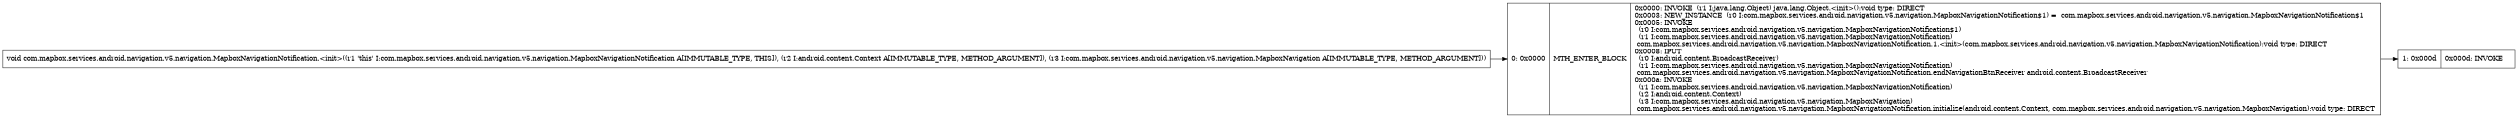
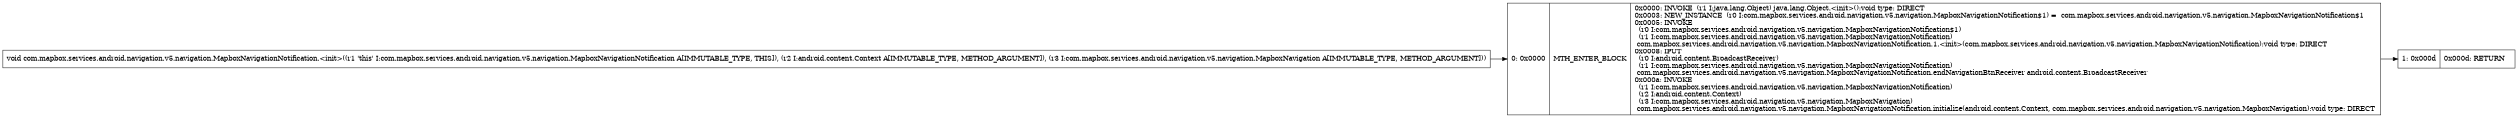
(2477, 59) -> (2478, 59)
